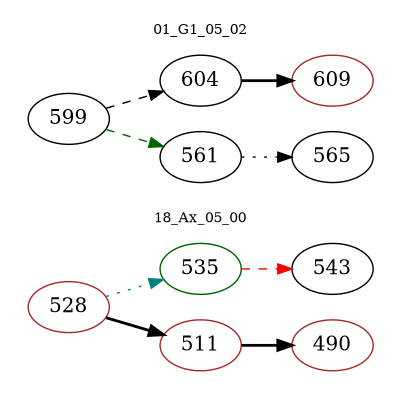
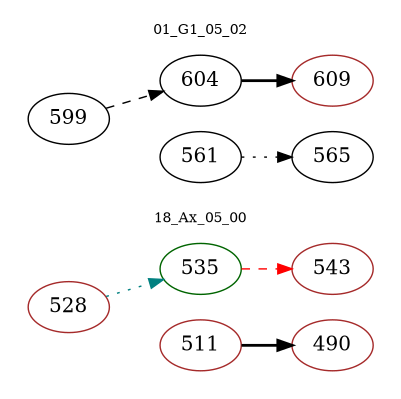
(128, 136) -> none
(333, 269) -> (333, 269)
(128, 324) -> none
